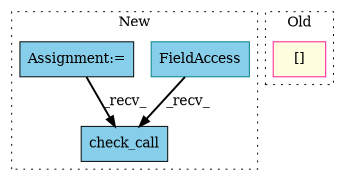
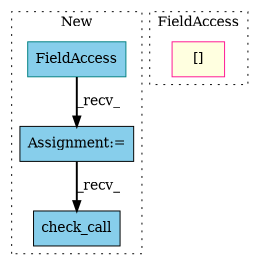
(299, 23) -> (199, 23)
(166, 98) -> (77, 97)
